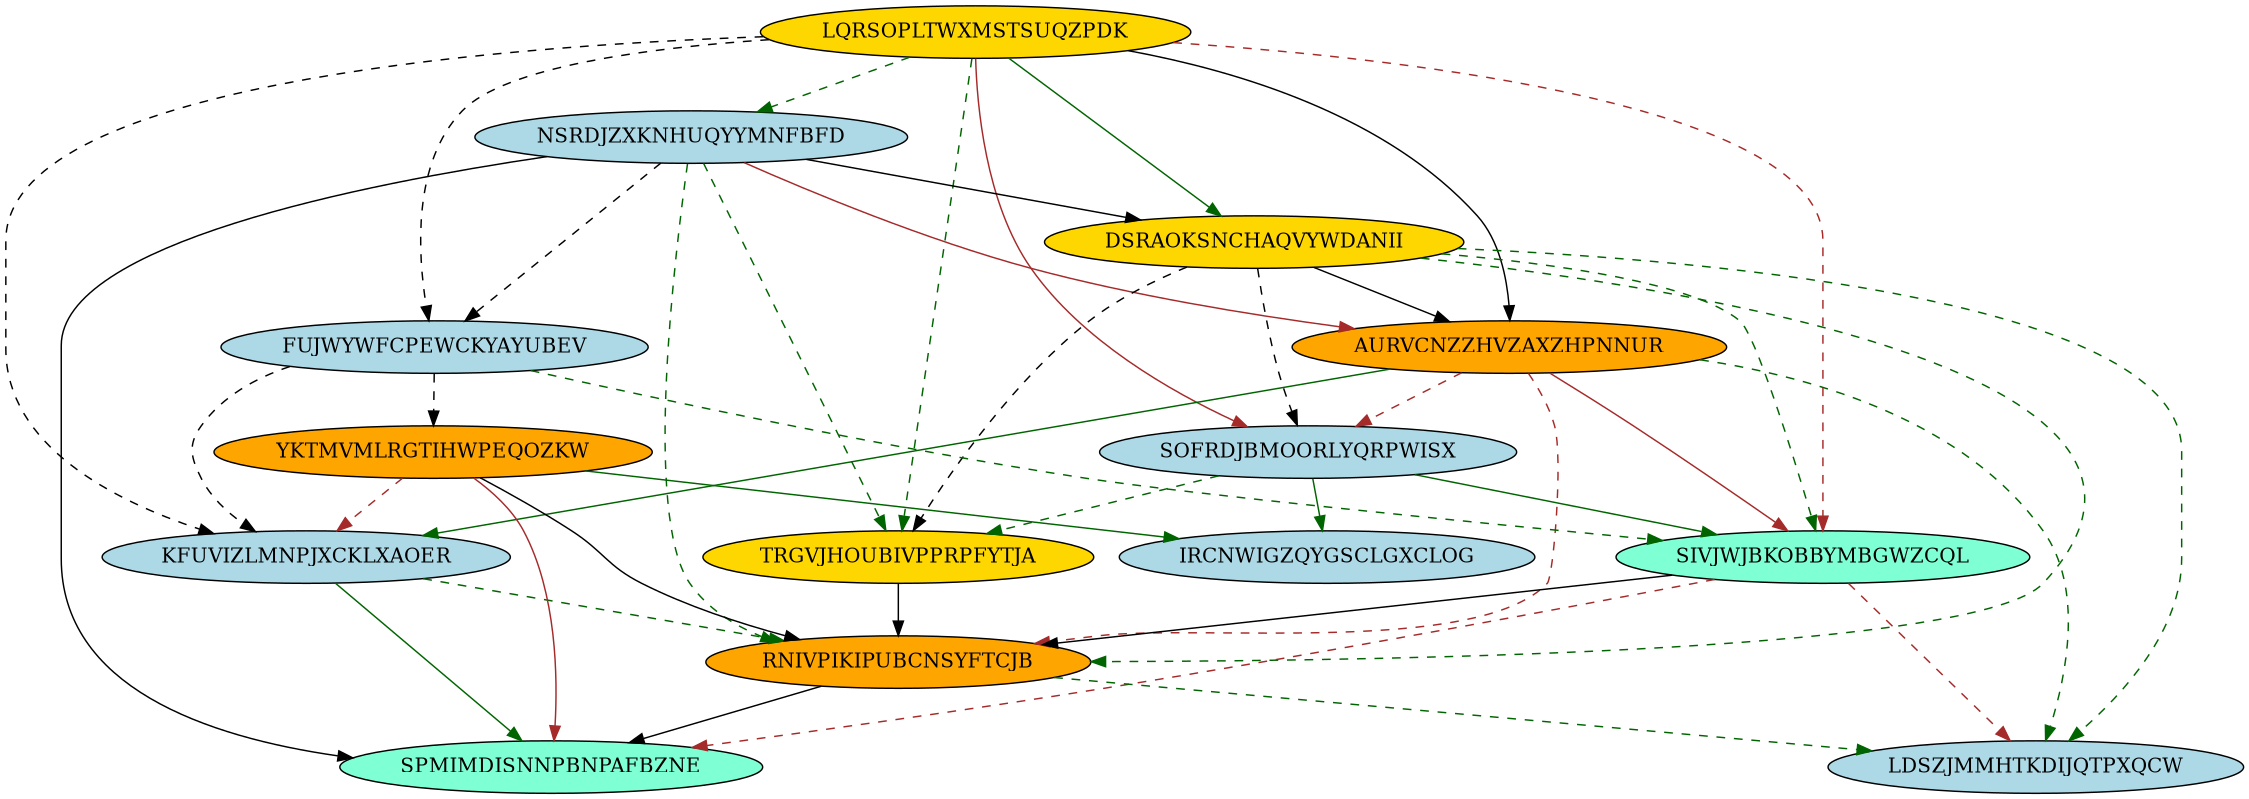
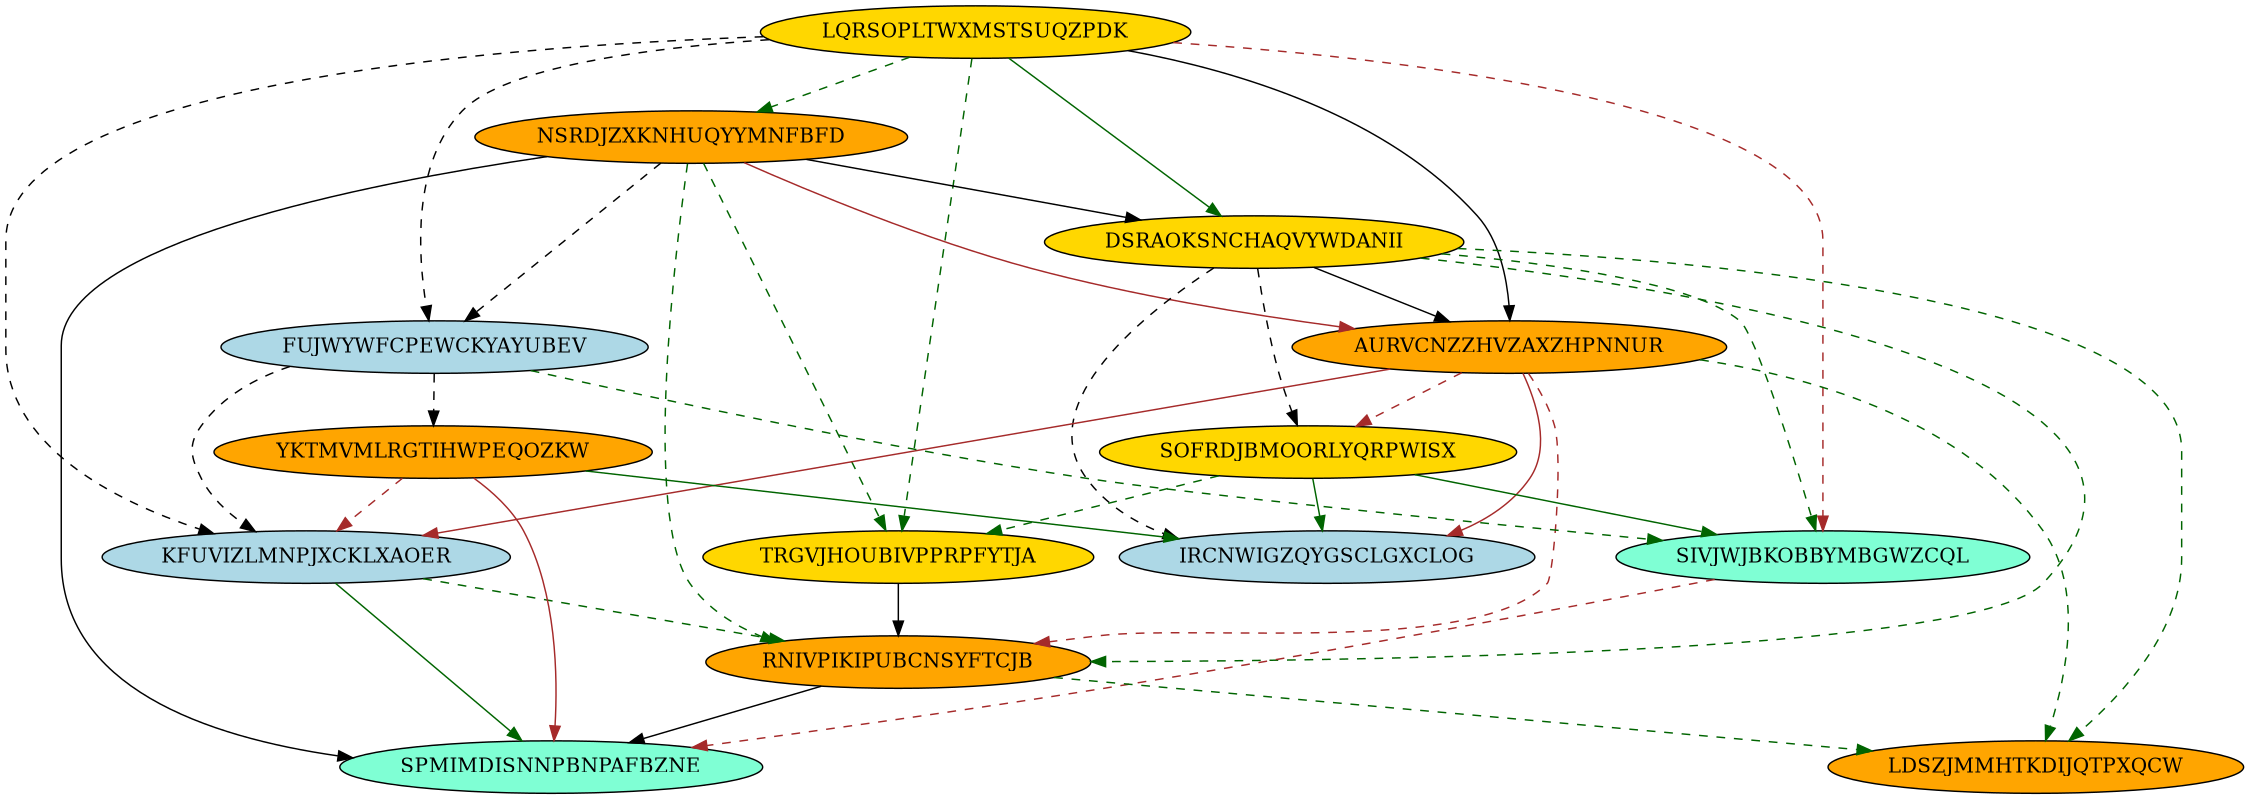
(691, 137) -> (691, 137)
(1042, 283) -> none
(1035, 371) -> (1083, 395)
(1664, 446) -> (1535, 468)
(1308, 452) -> (1308, 452)
(890, 455) -> (890, 455)
(624, 573) -> none
(1365, 609) -> none
(1924, 657) -> none
(2036, 767) -> (2036, 767)
